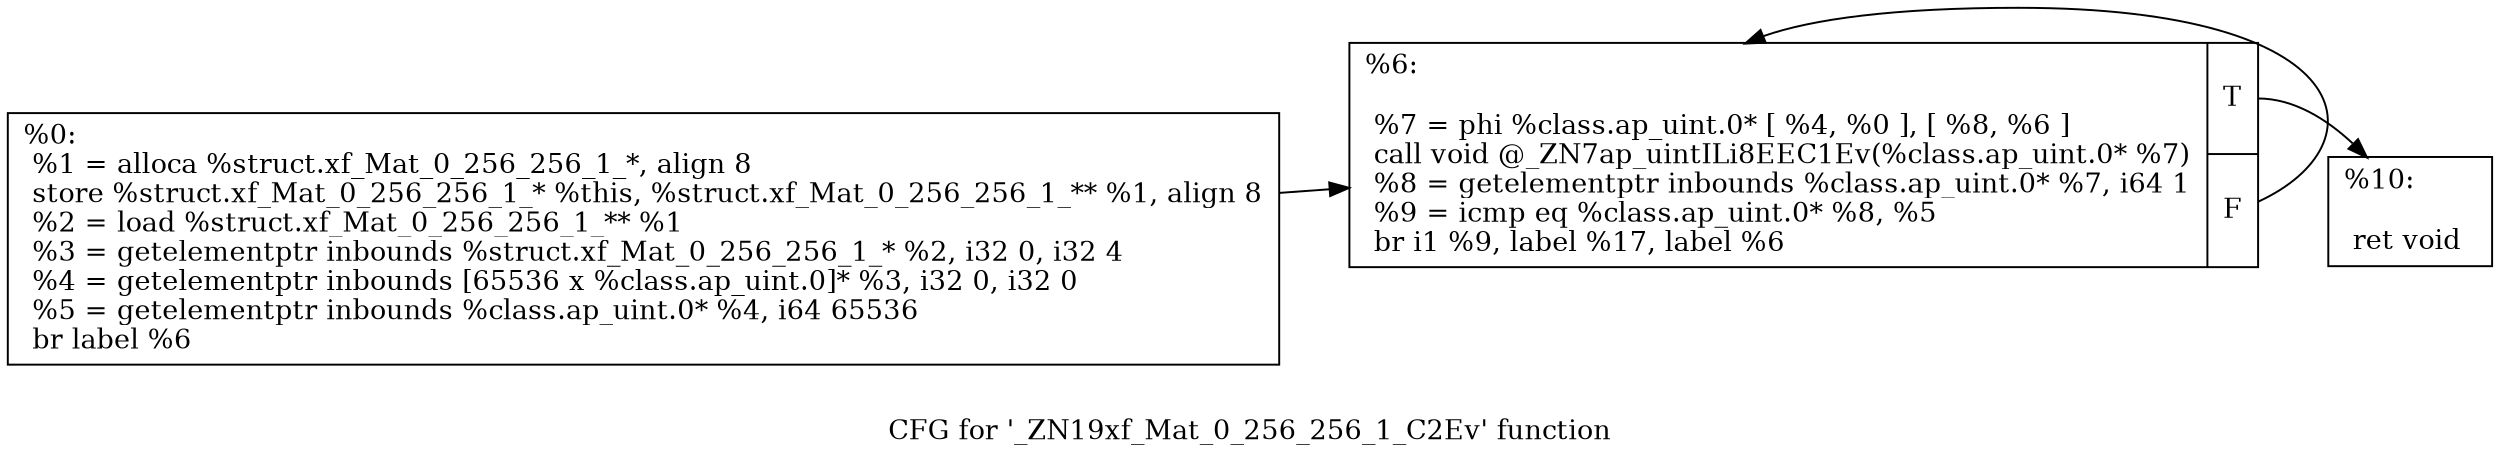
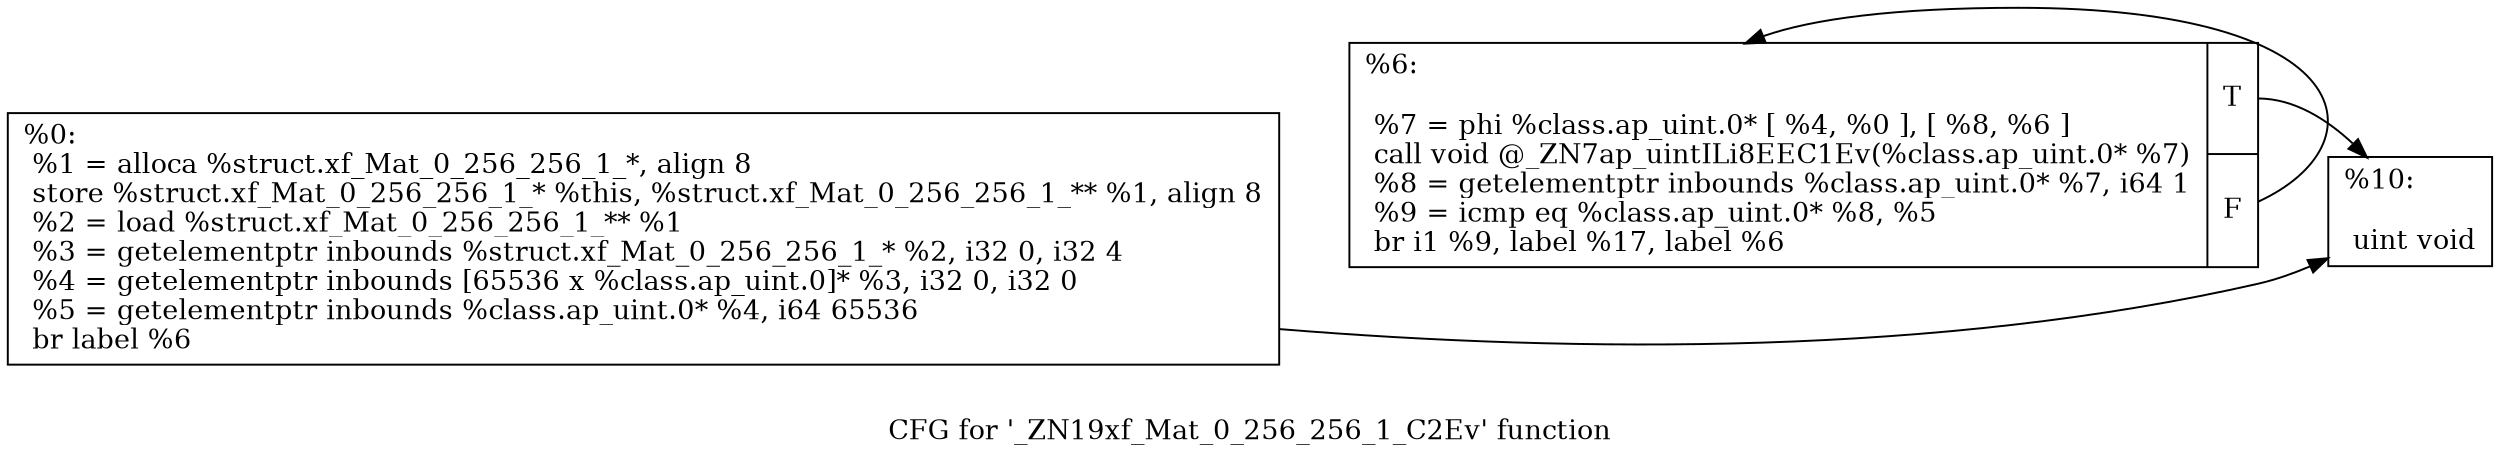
(1305, 191) -> (1798, 341)
(2403, 241) -> (2410, 241)
